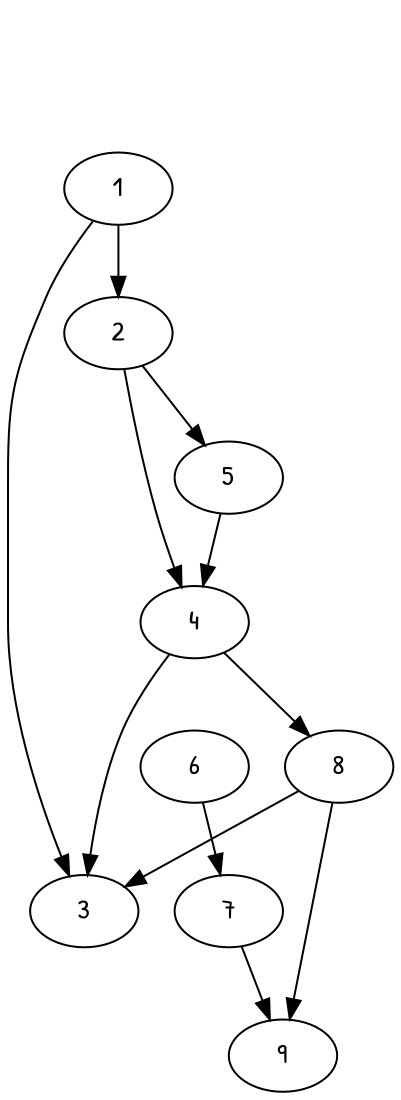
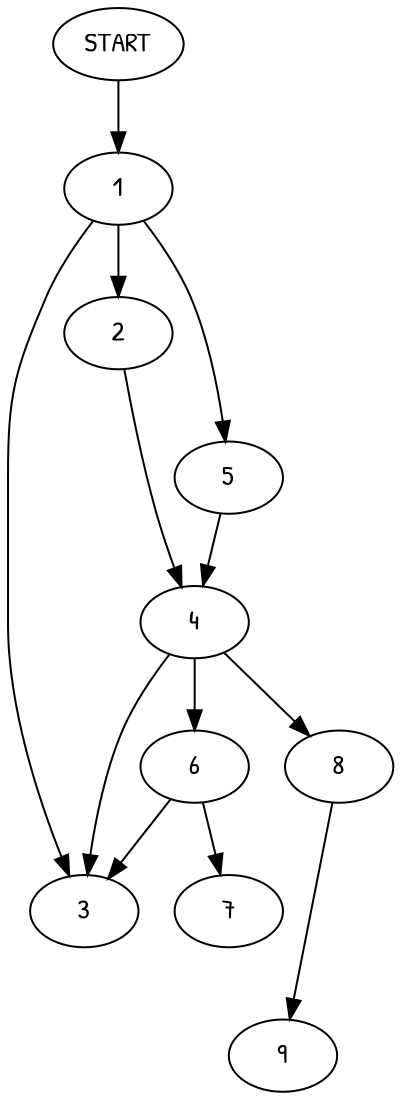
none -> (118, 44)
(167, 397) -> (198, 315)
none -> (195, 685)
(225, 832) -> (146, 831)
(252, 974) -> none
